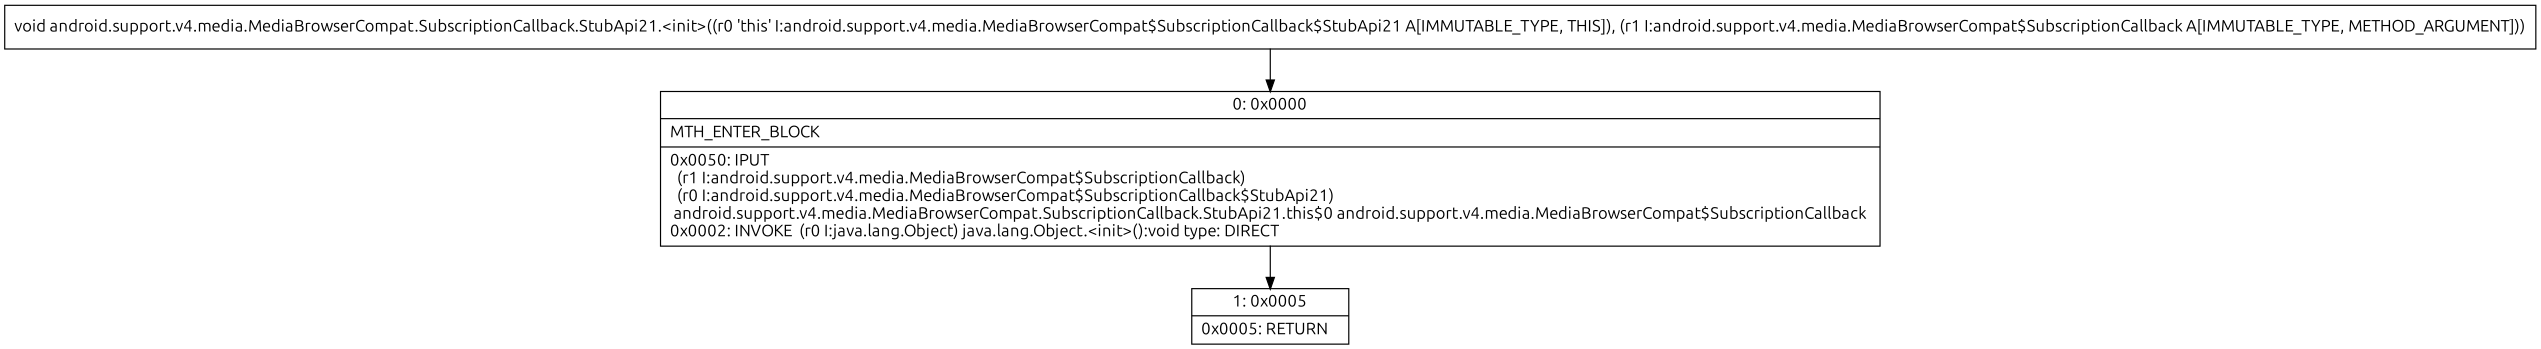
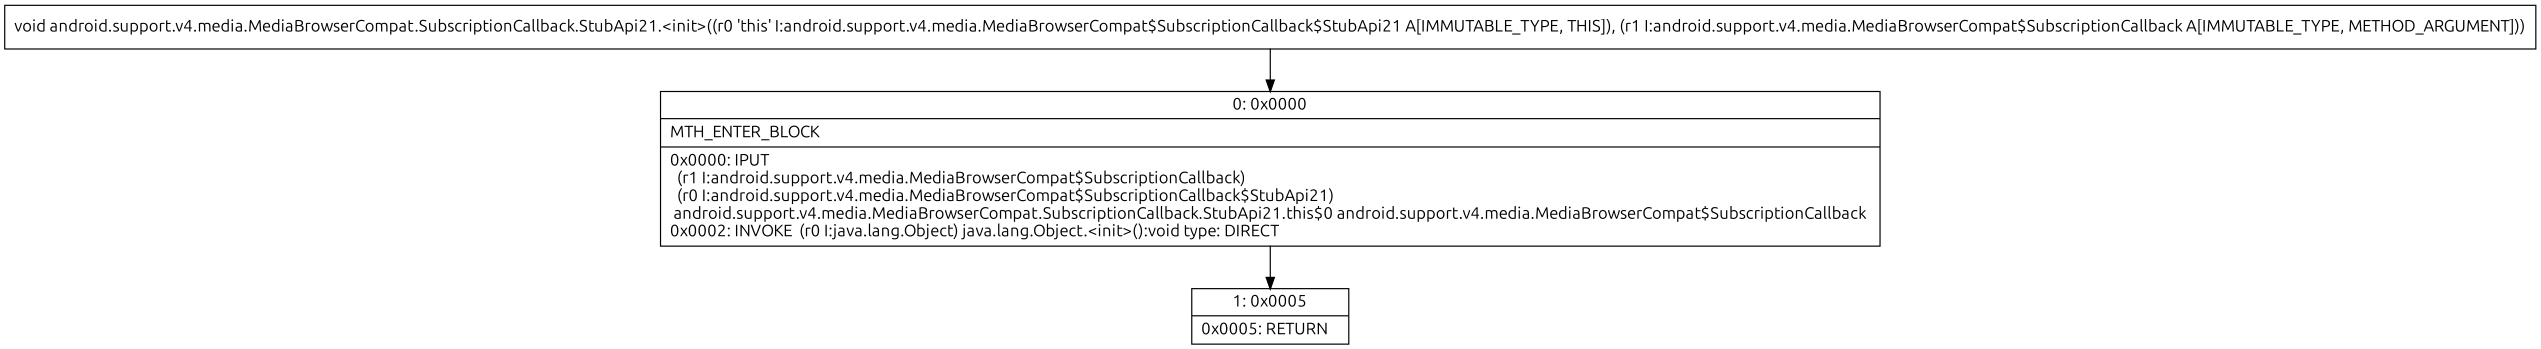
(724, 161) -> (724, 161)
